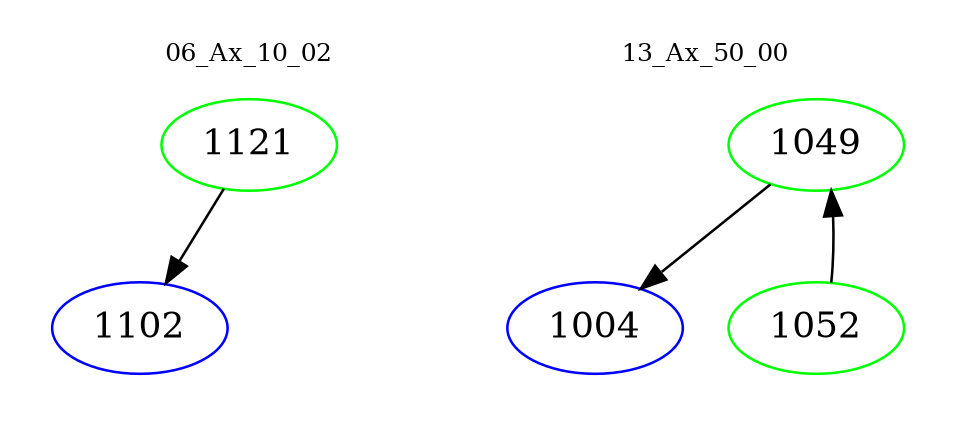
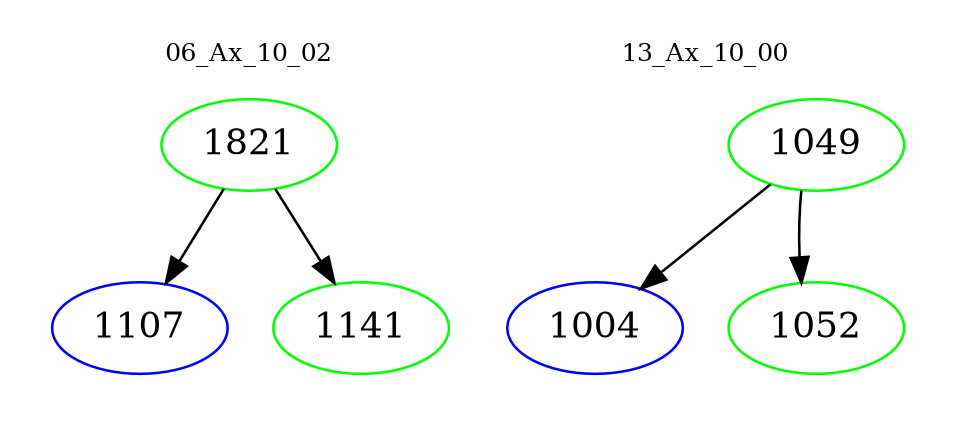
(706, 55) -> (706, 55)
(249, 145) -> (249, 145)
(833, 250) -> (799, 224)
(140, 328) -> (140, 328)
none -> (361, 328)
